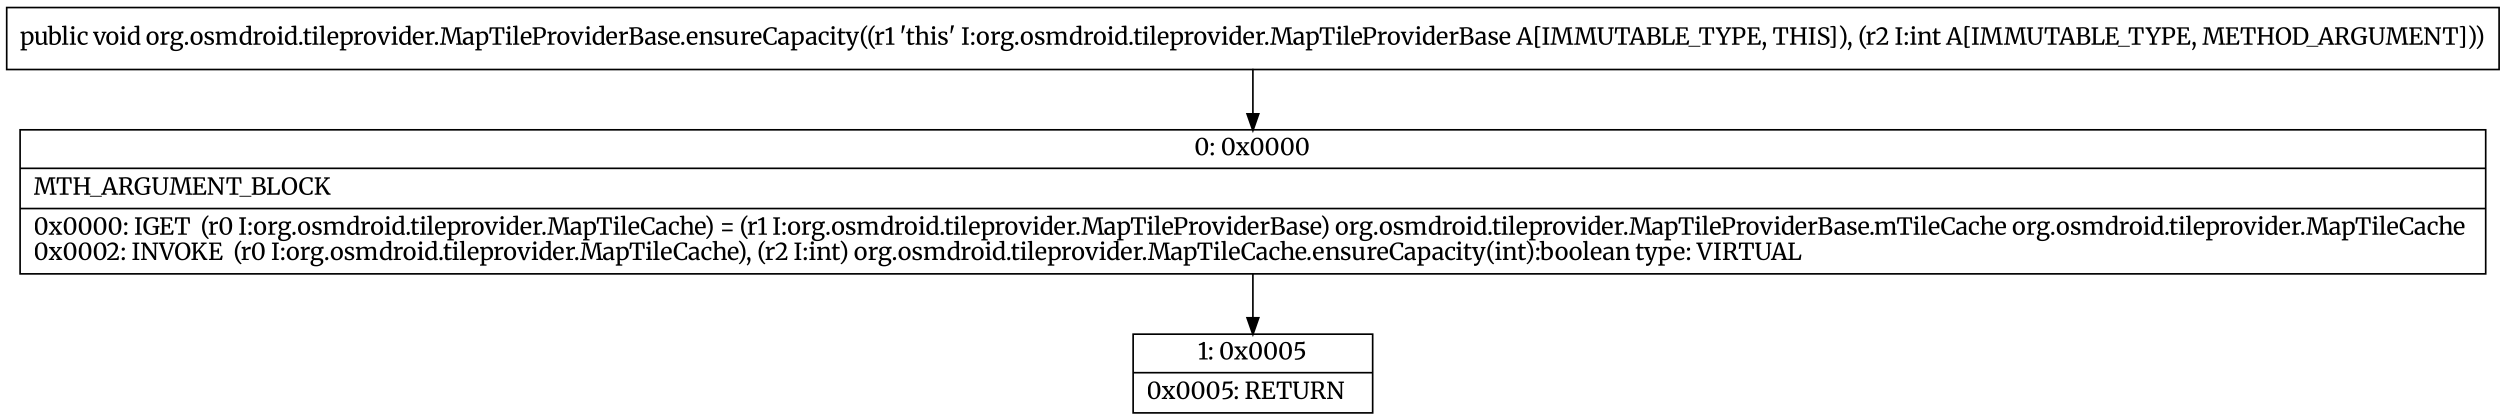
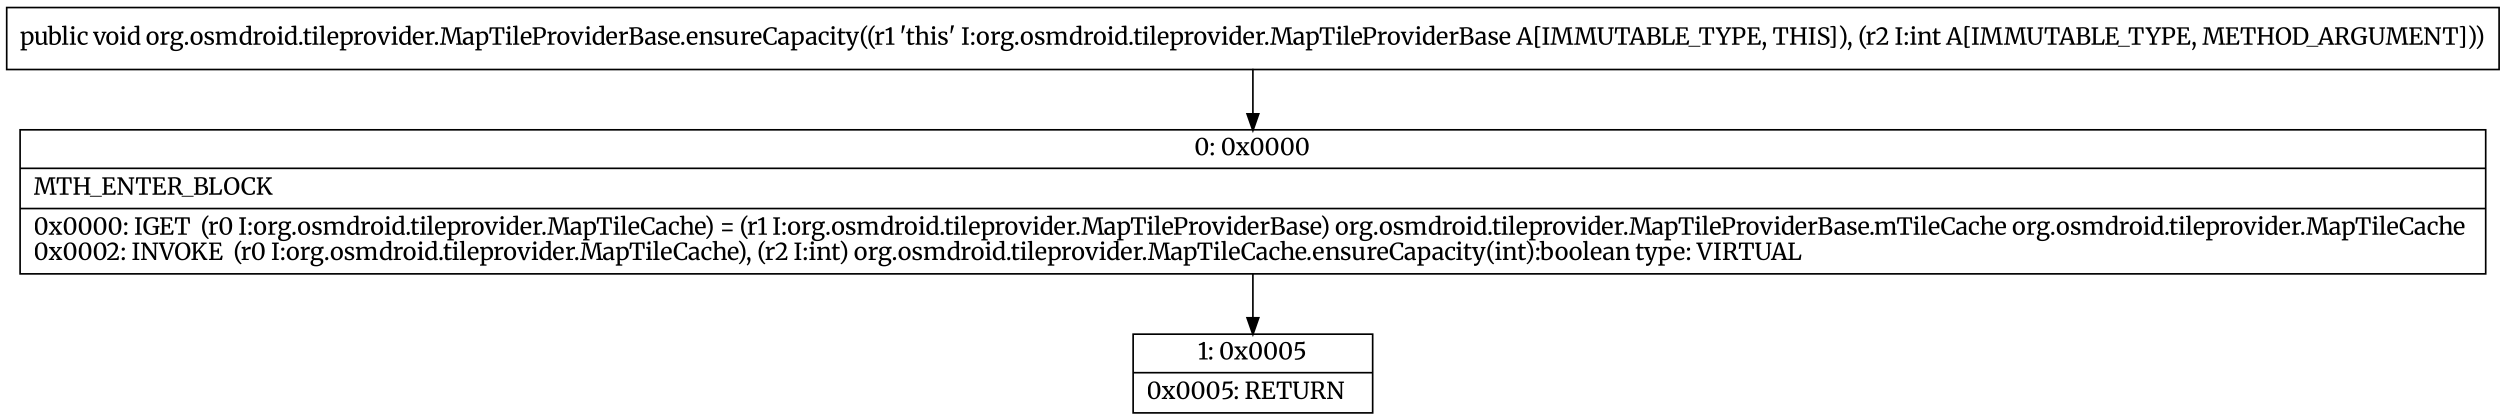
(183, 188) -> (153, 188)
